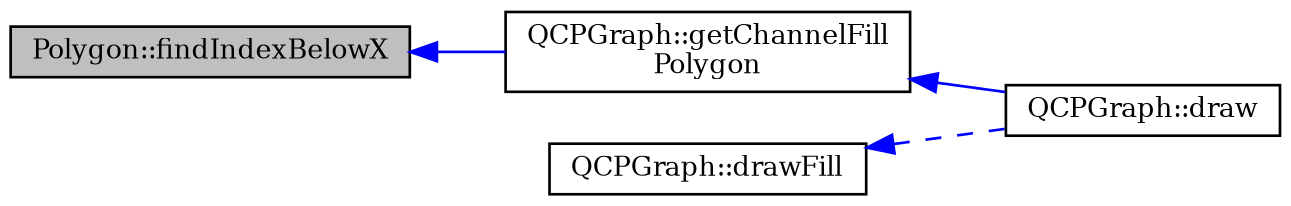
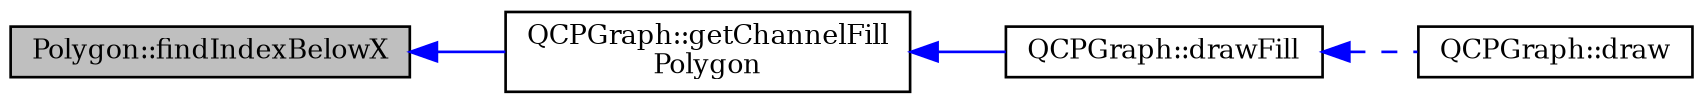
(971, 87) -> (972, 52)
